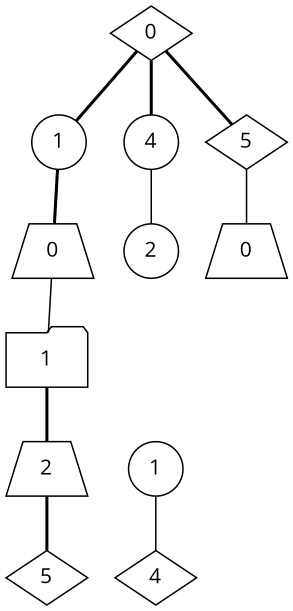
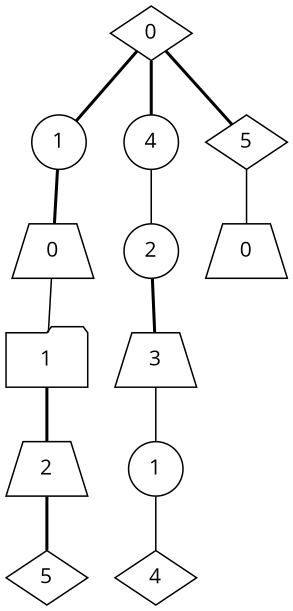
none -> (156, 360)
